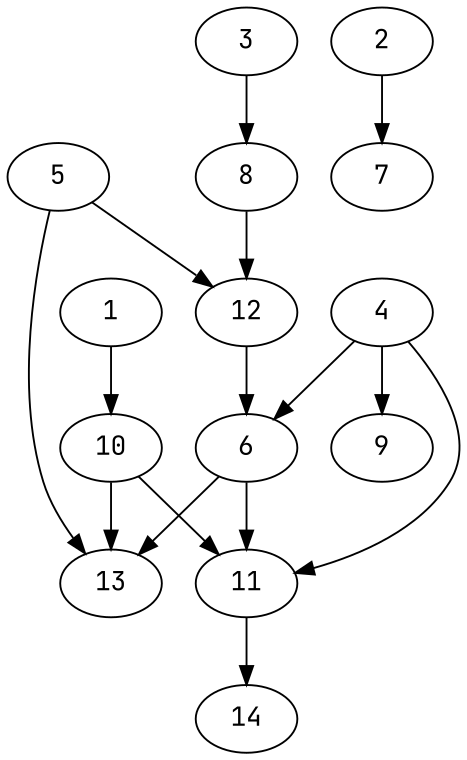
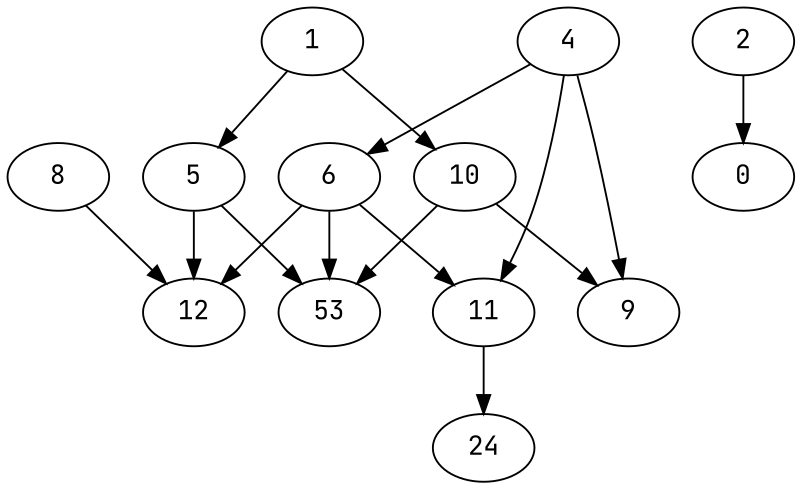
(247, 41) -> none
none -> (260, 102)
(382, 177) -> (743, 177)
(247, 371) -> (270, 236)
(170, 507) -> (539, 239)
(111, 583) -> (329, 312)
(247, 719) -> (484, 448)
